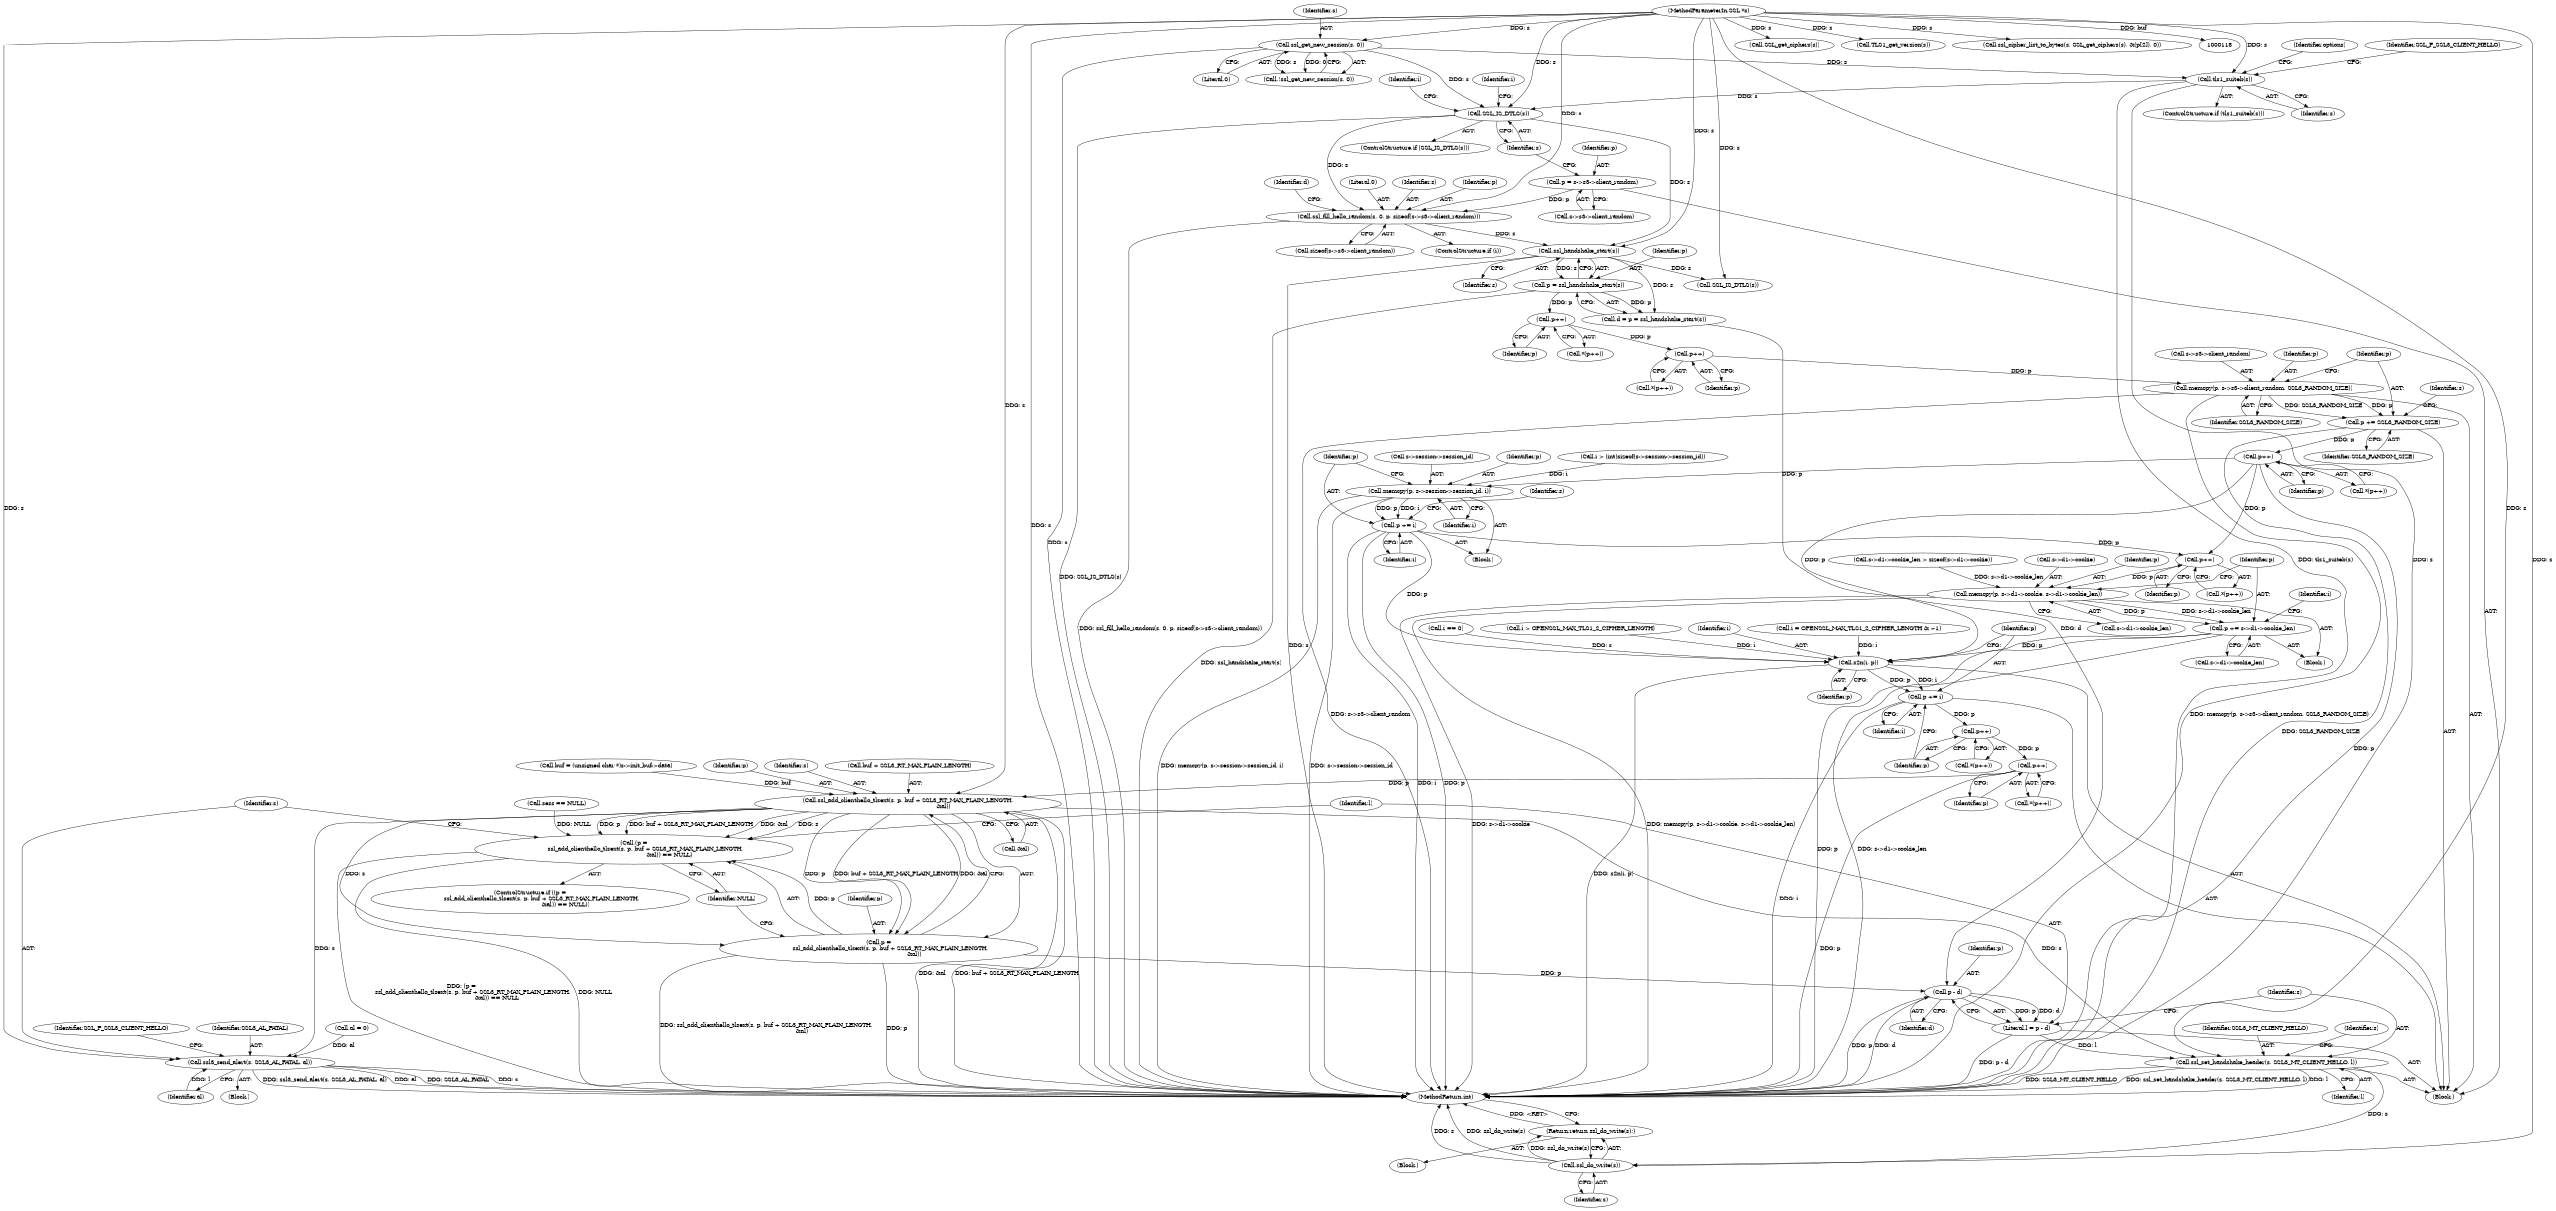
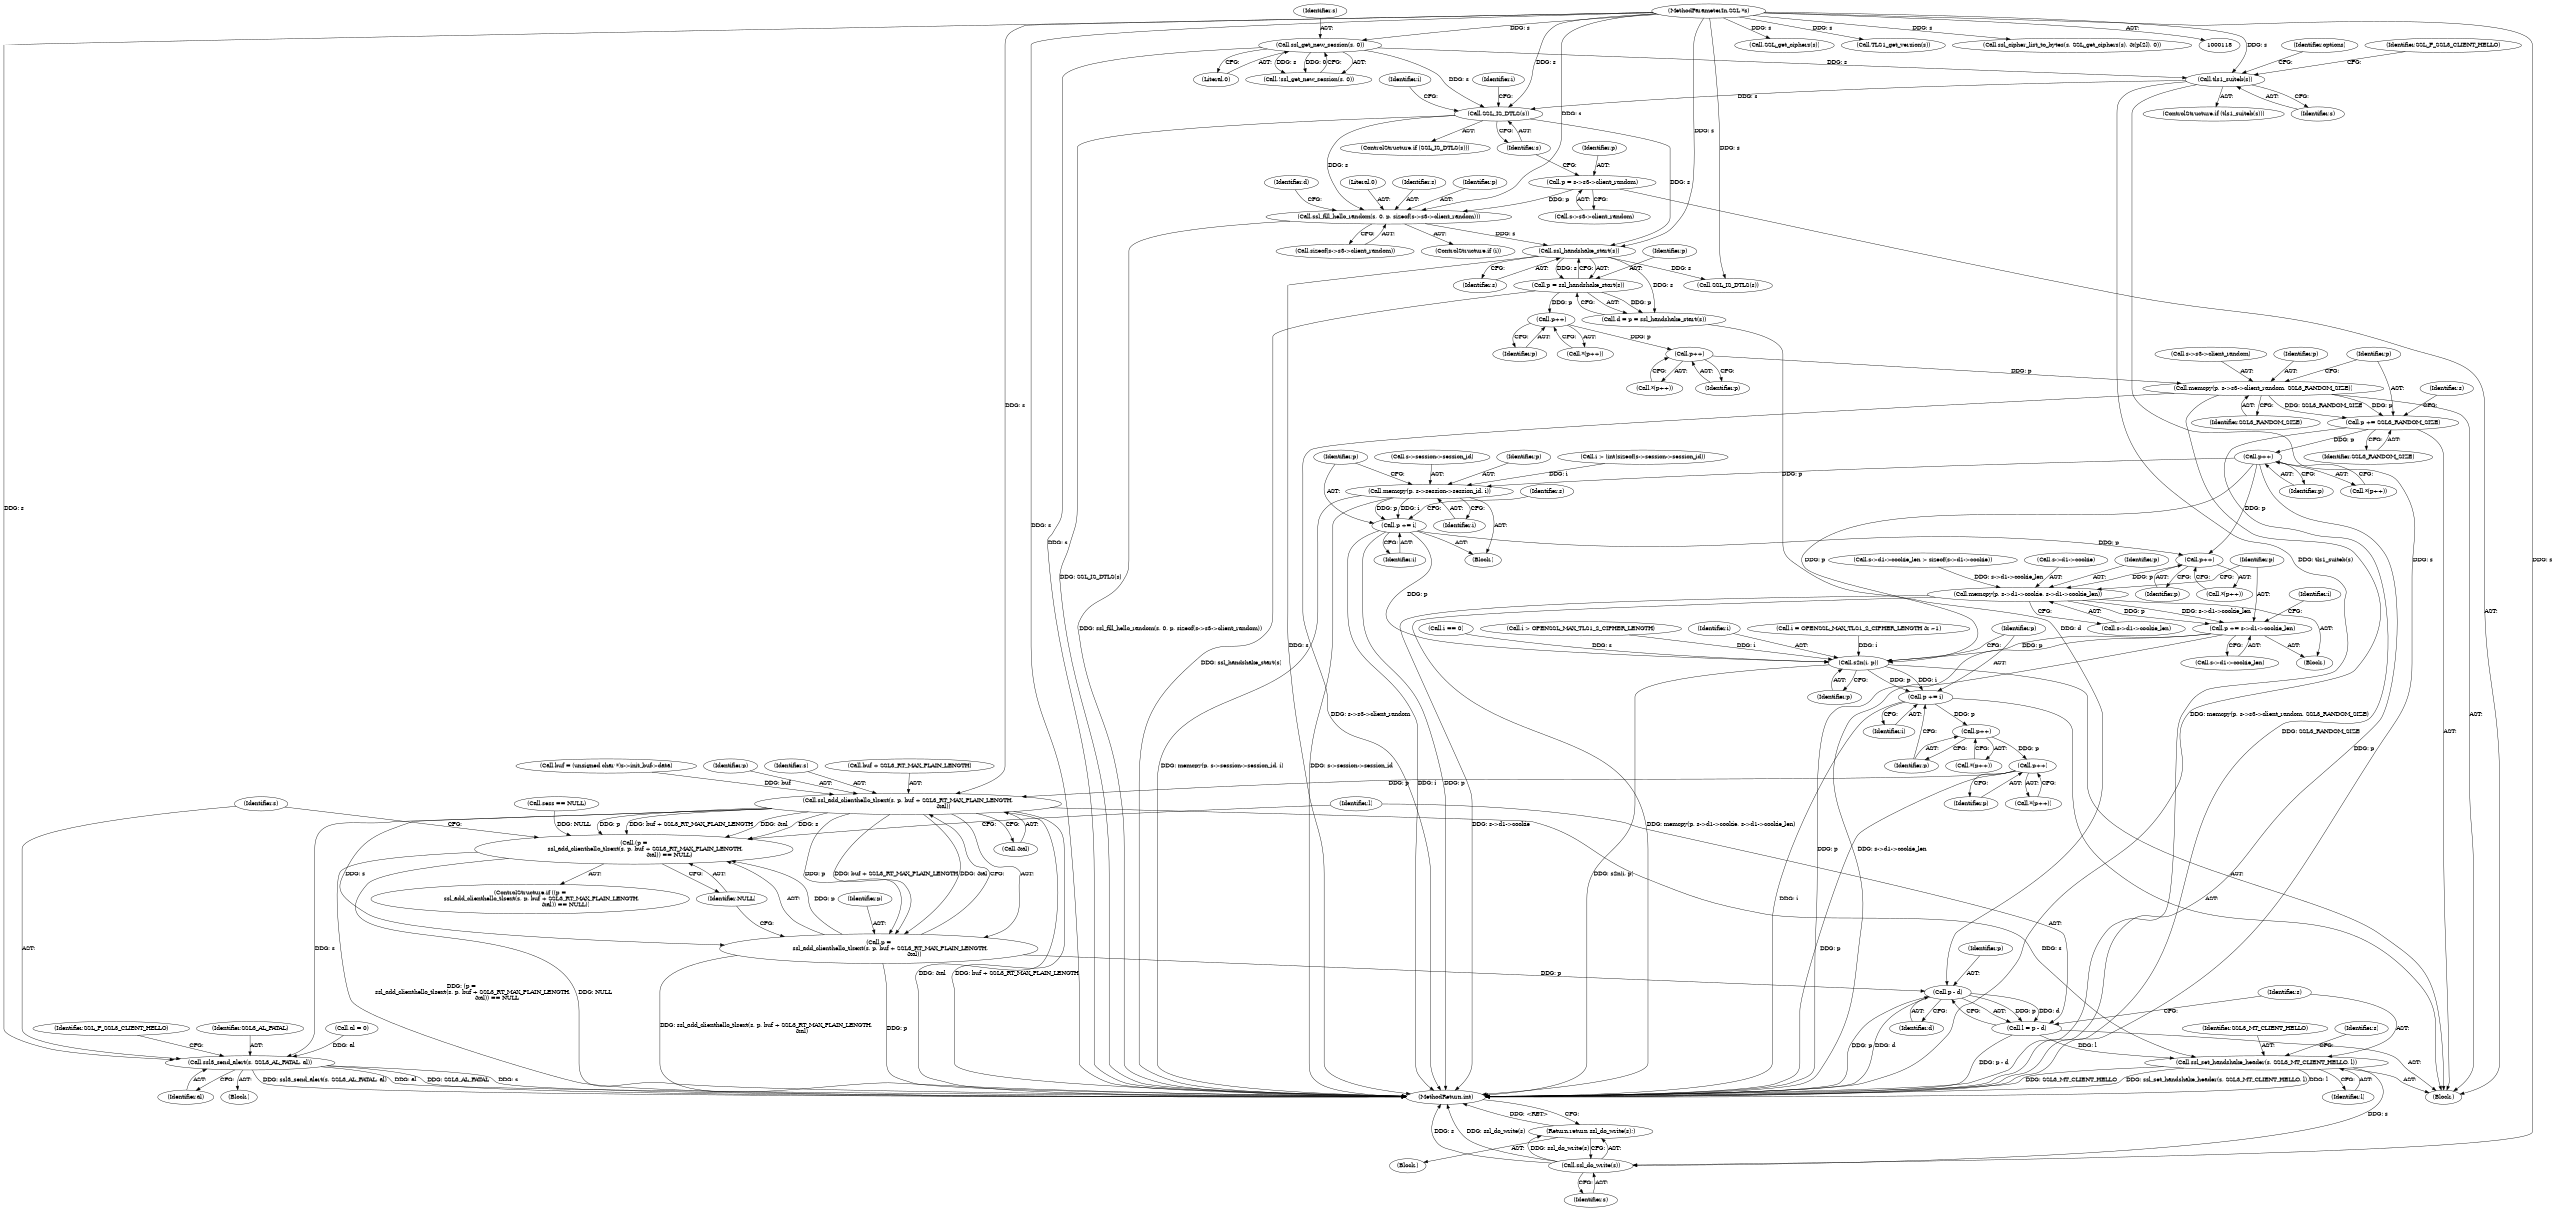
(2134, 28) -> (2134, 28)
(2493, 392) -> none
(2027, 1029) -> (2027, 1029)
(201, 1080) -> (201, 1080)
